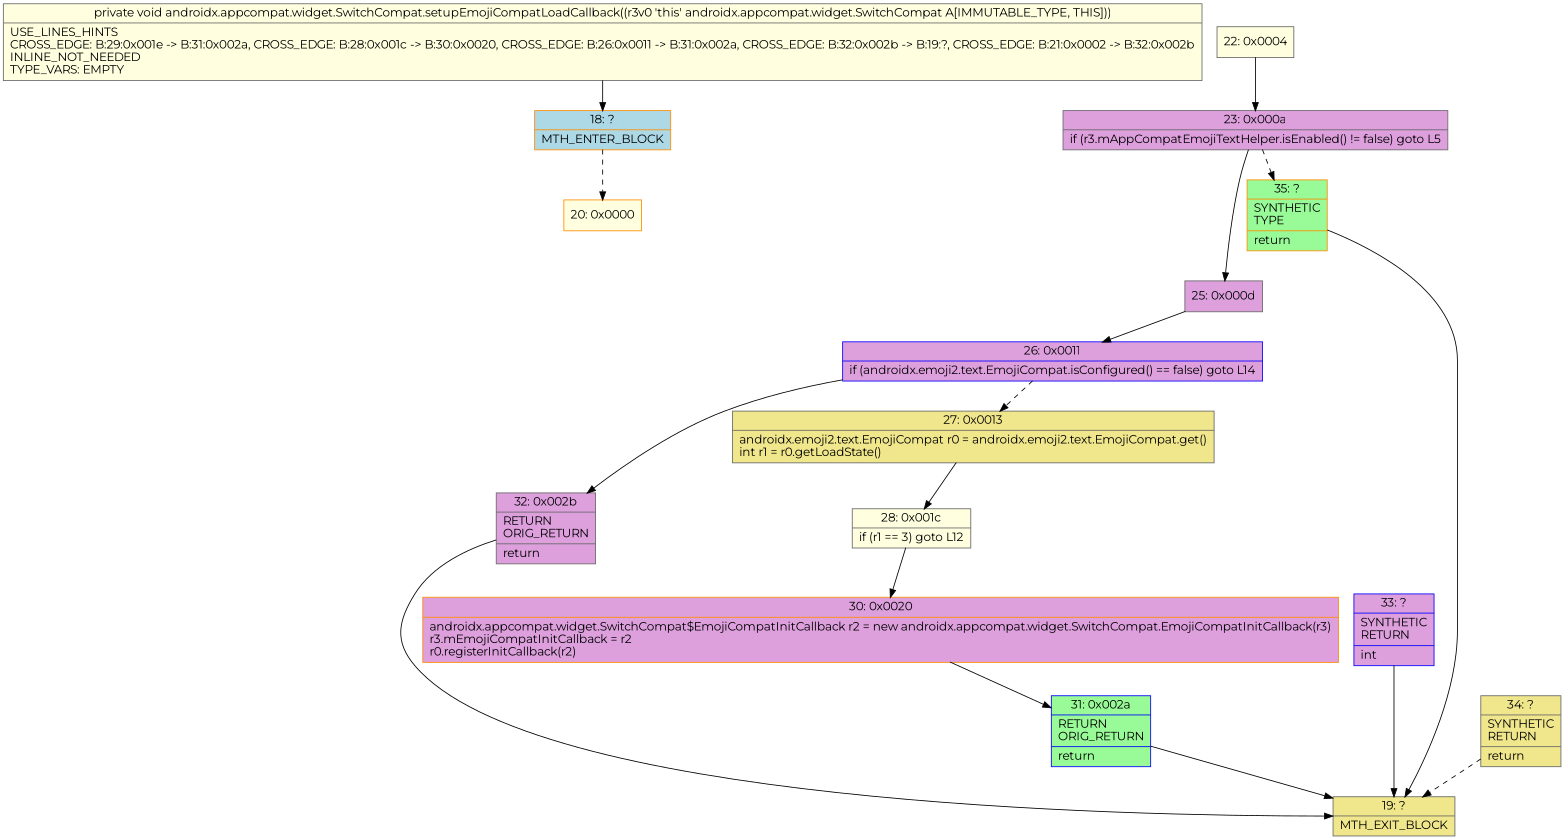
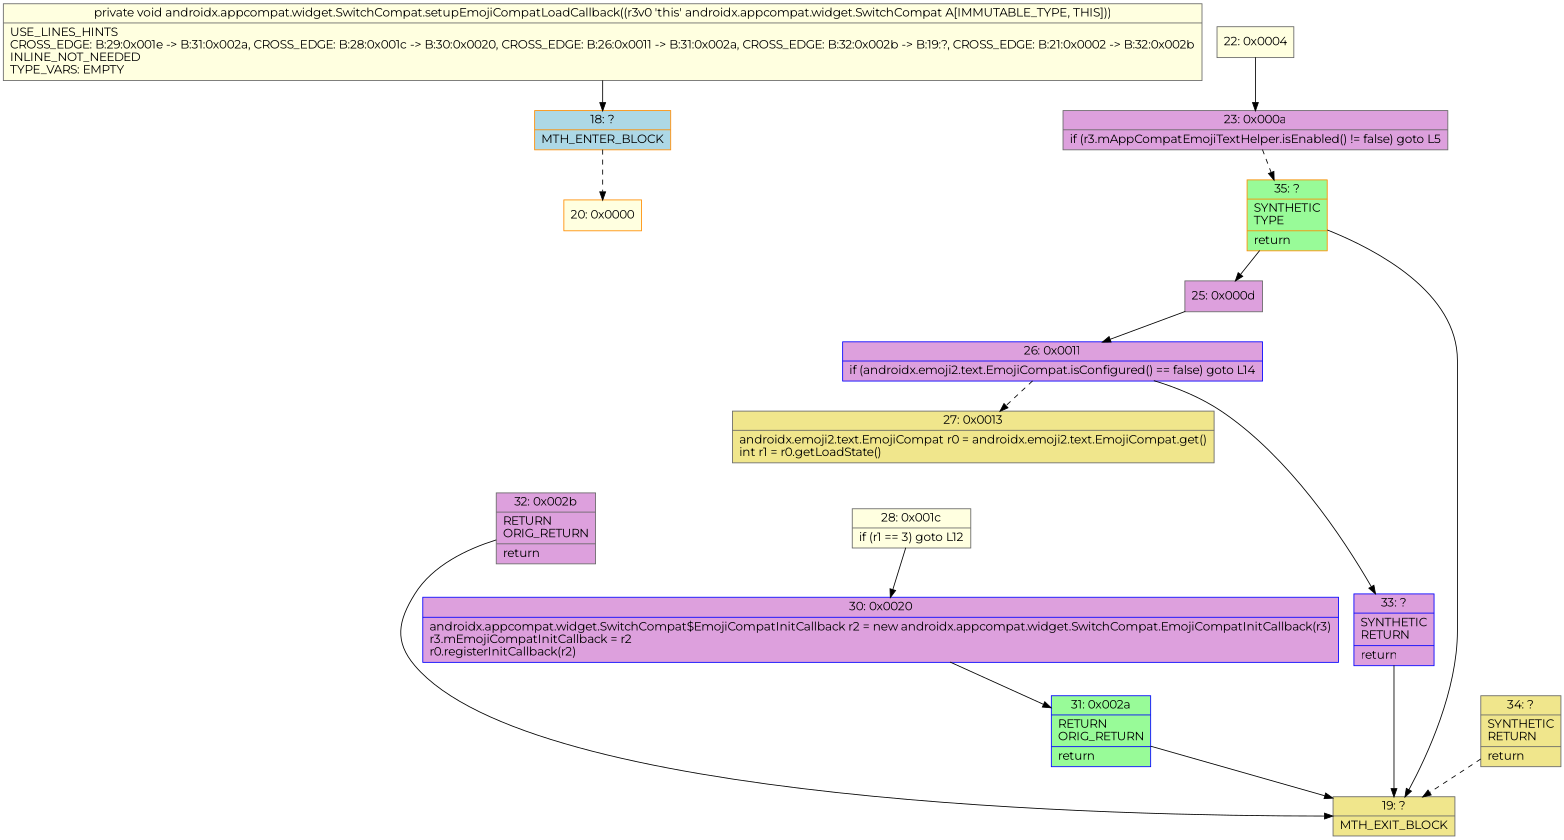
(1234, 210) -> (1250, 262)
(711, 417) -> (1281, 463)
(943, 482) -> none
(881, 630) -> (881, 630)
(1369, 655) -> (1379, 655)
